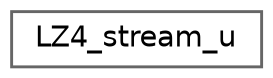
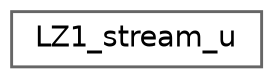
(137, 39) -> (137, 39)
